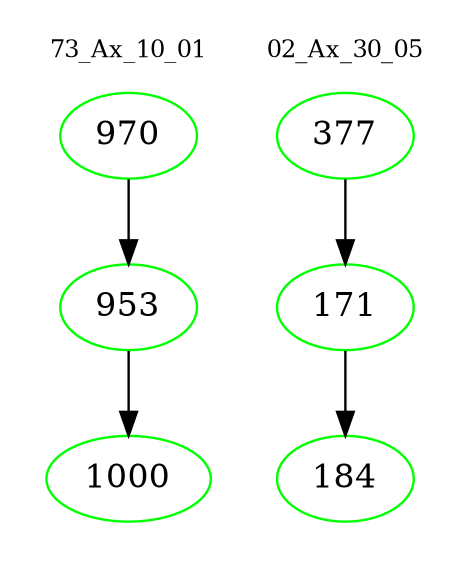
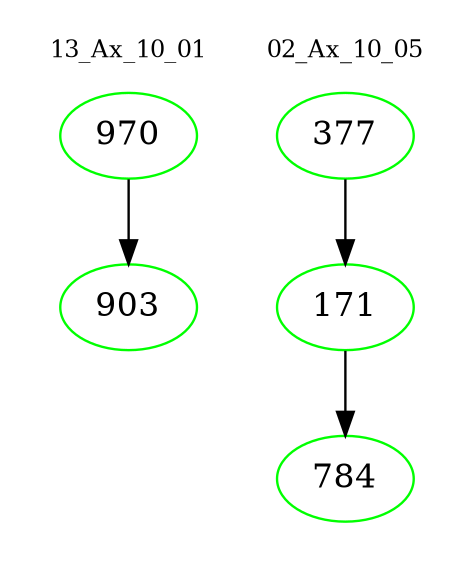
(129, 51) -> (129, 51)
(345, 51) -> (345, 51)
(129, 307) -> (129, 307)
(129, 479) -> none
(345, 479) -> (345, 479)
